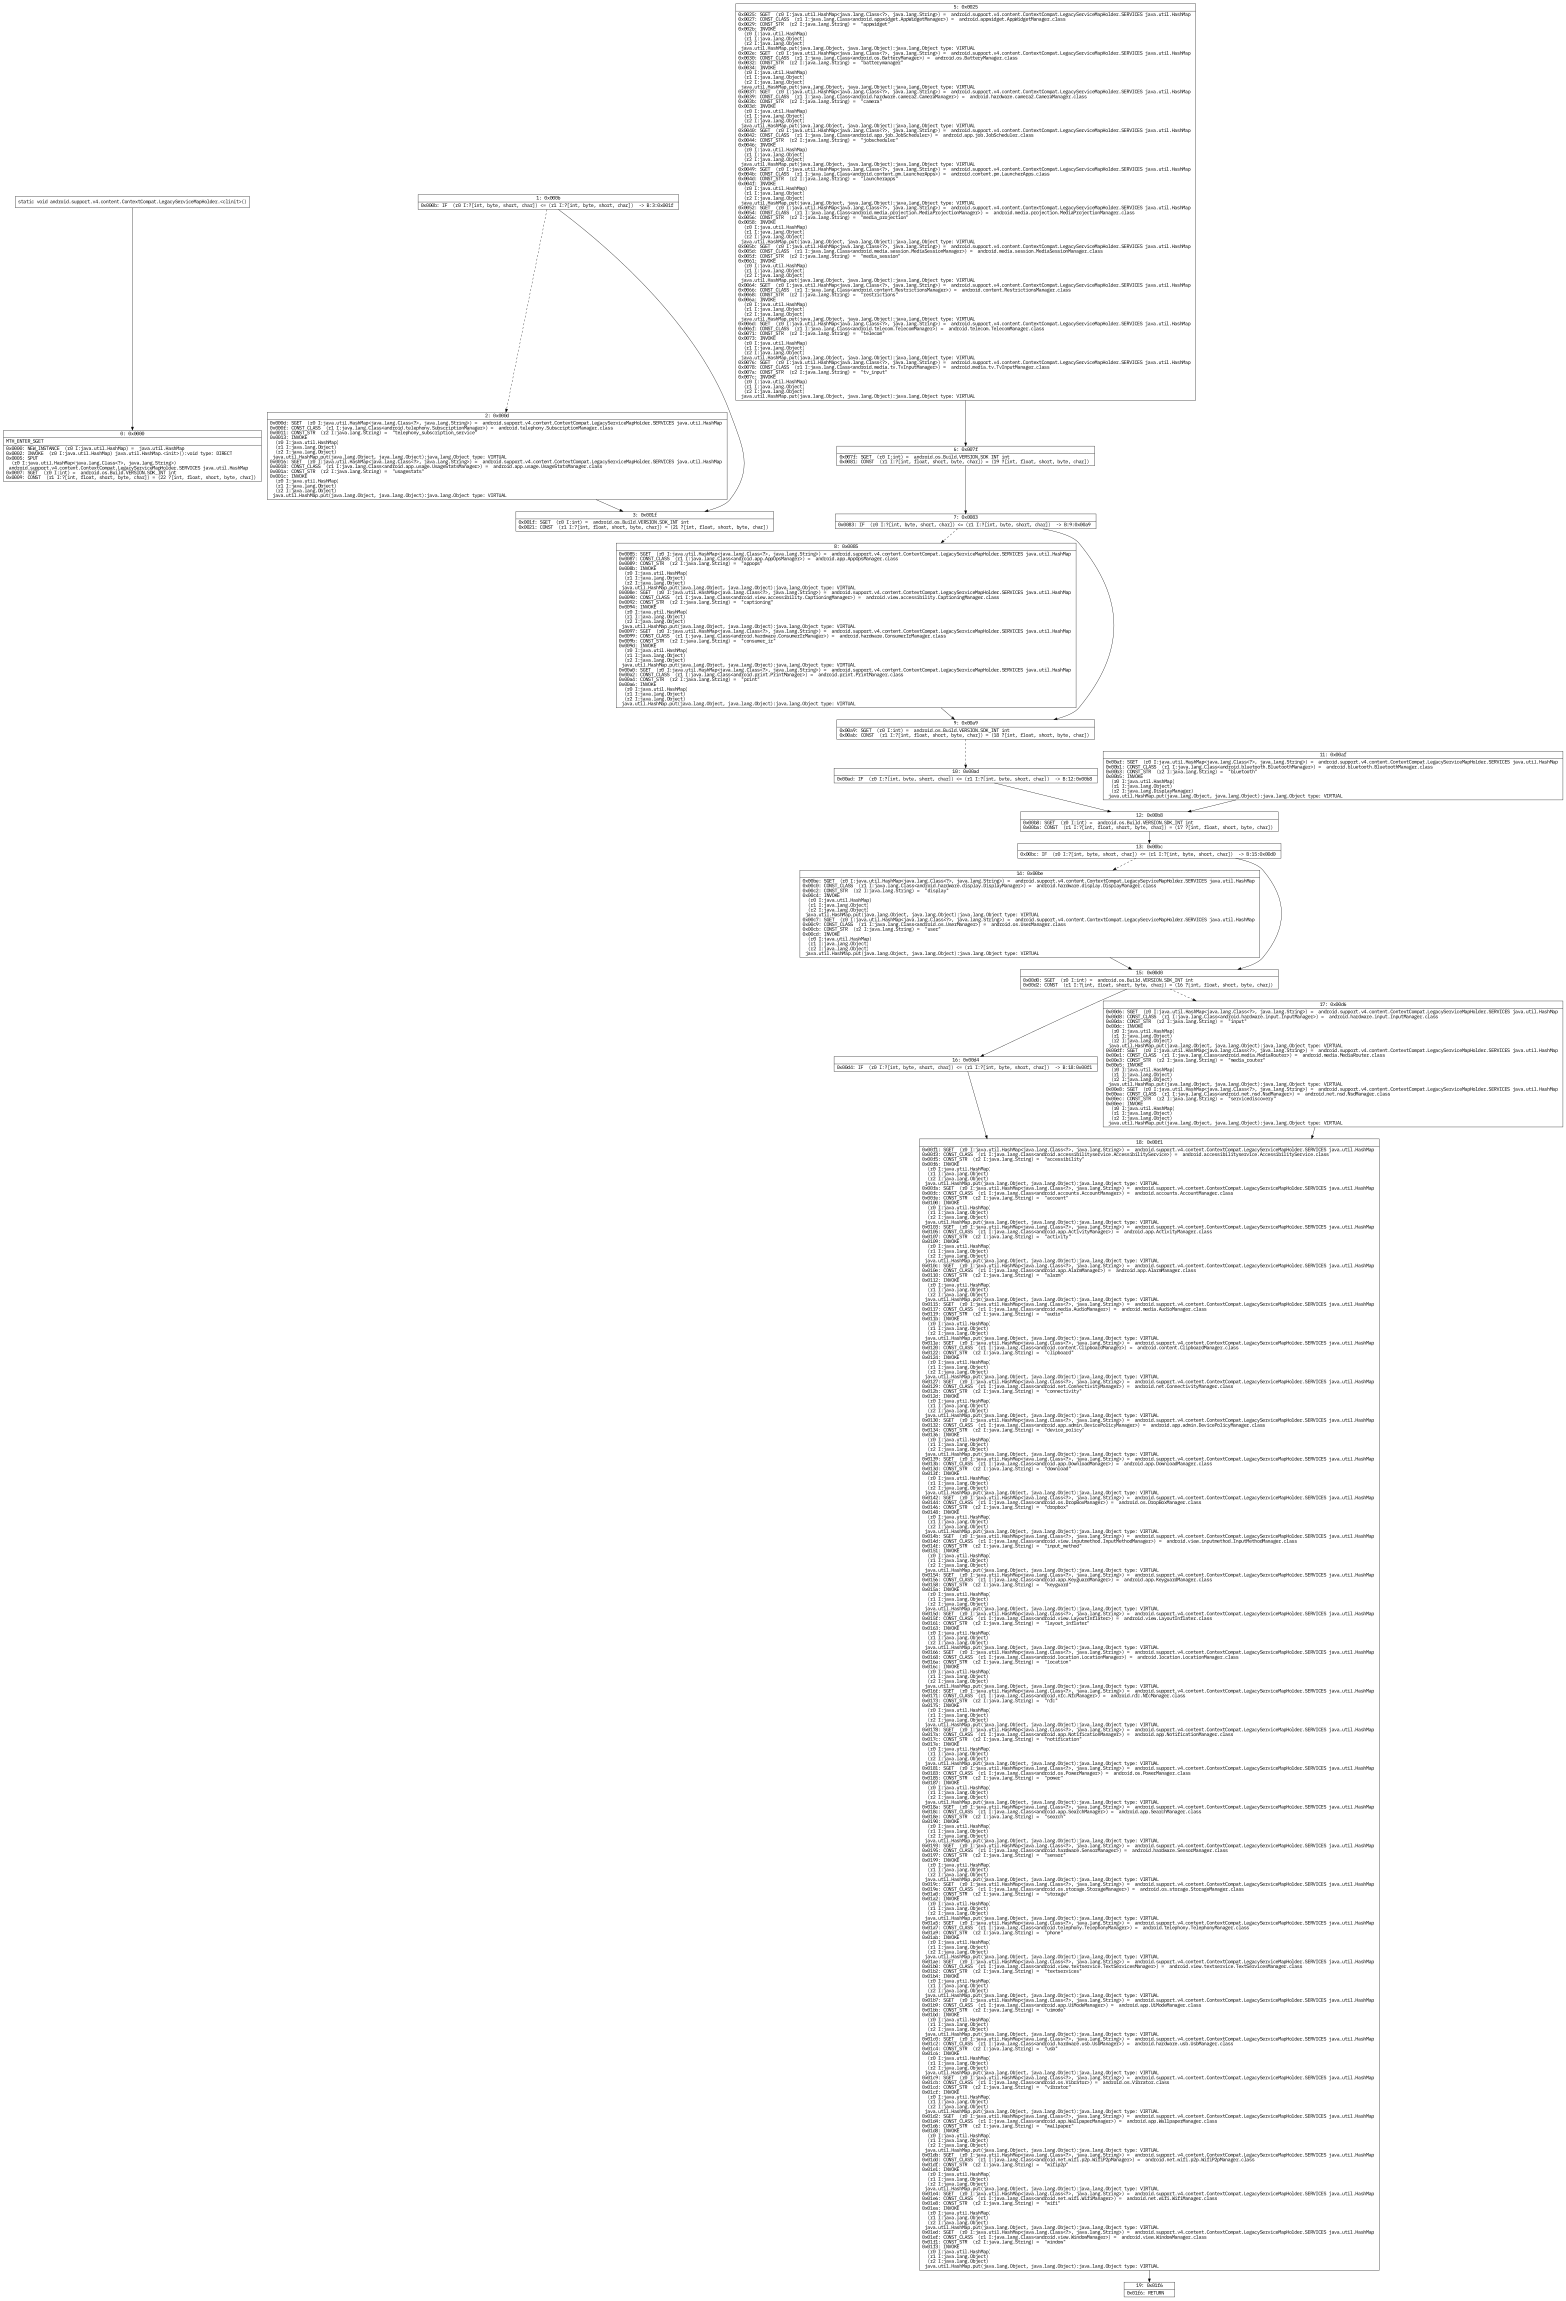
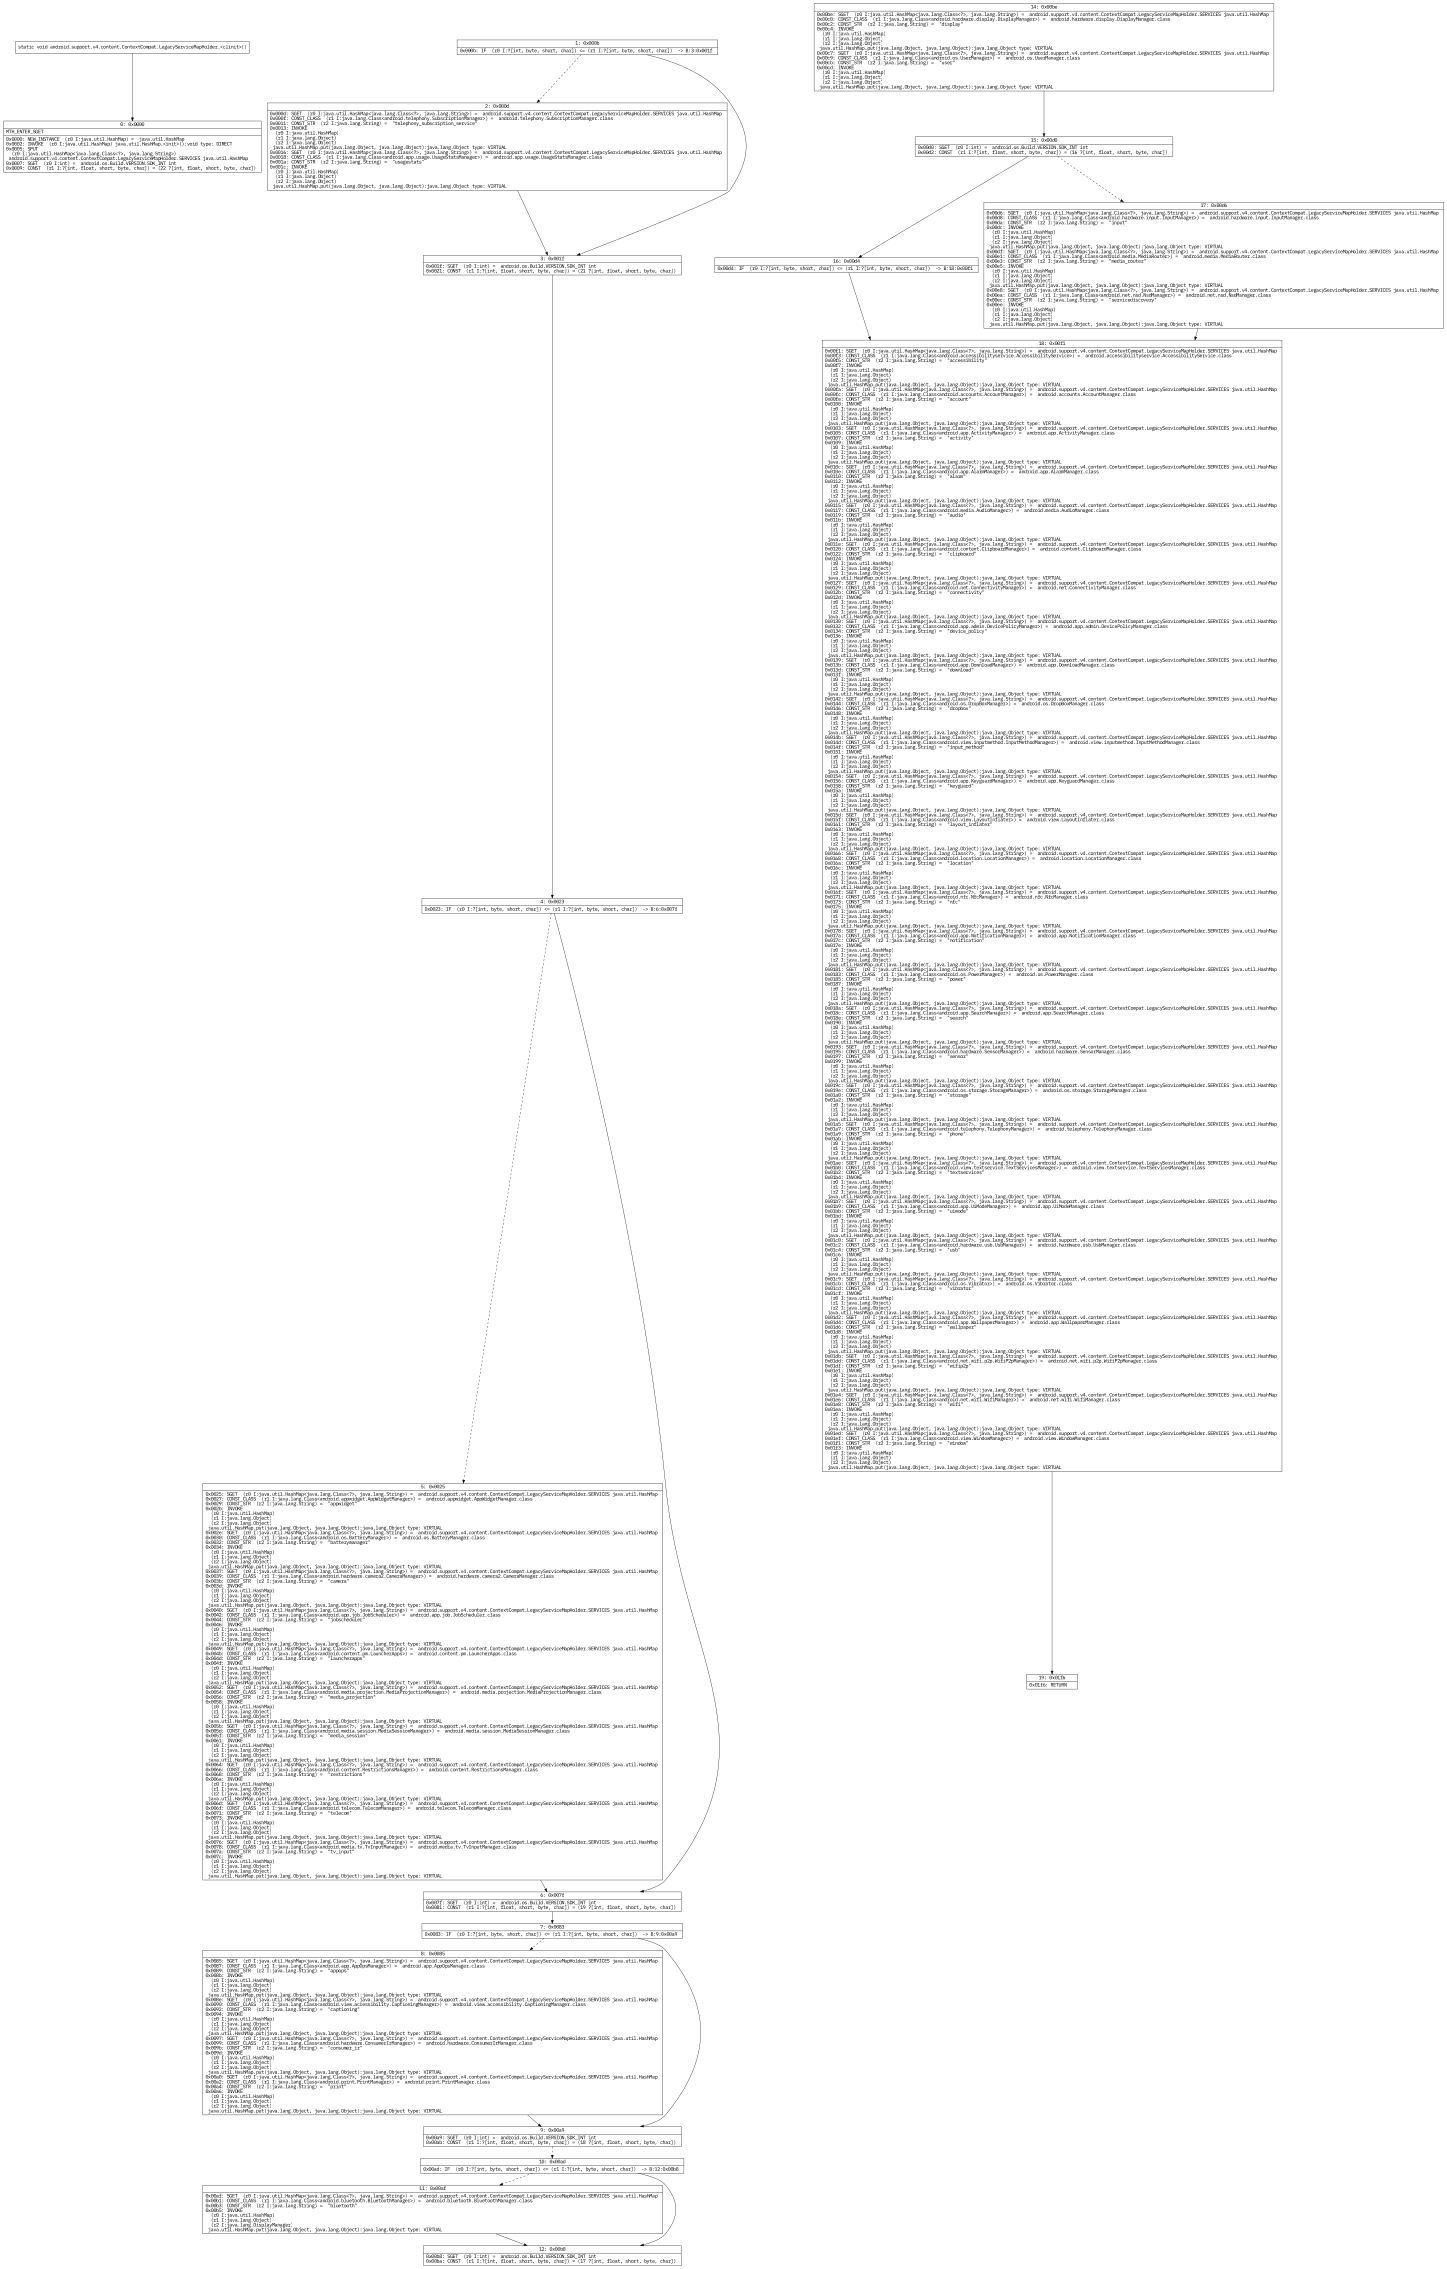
(1149, 851) -> none
none -> (552, 906)
(943, 1164) -> (846, 366)
none -> (518, 2179)
